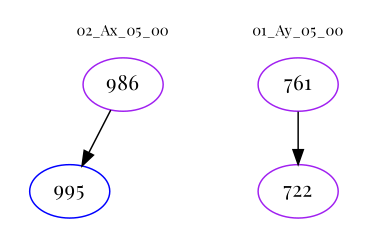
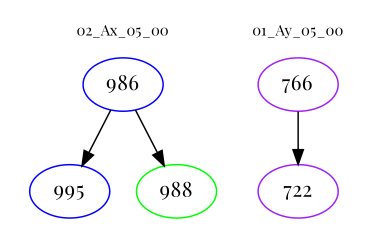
(123, 85) -> (123, 85)
(298, 85) -> (298, 85)
none -> (177, 191)
